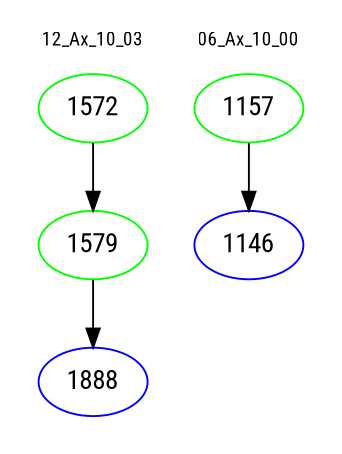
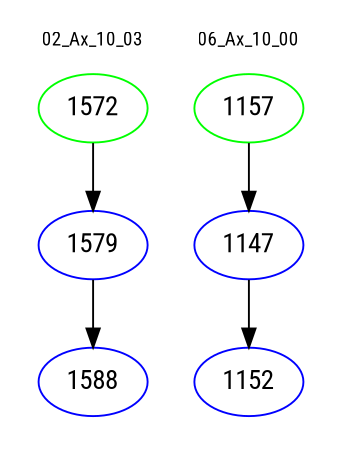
(93, 41) -> (93, 41)
(93, 245) -> (93, 245)
(249, 245) -> (249, 245)
(93, 382) -> (93, 382)
none -> (249, 382)
